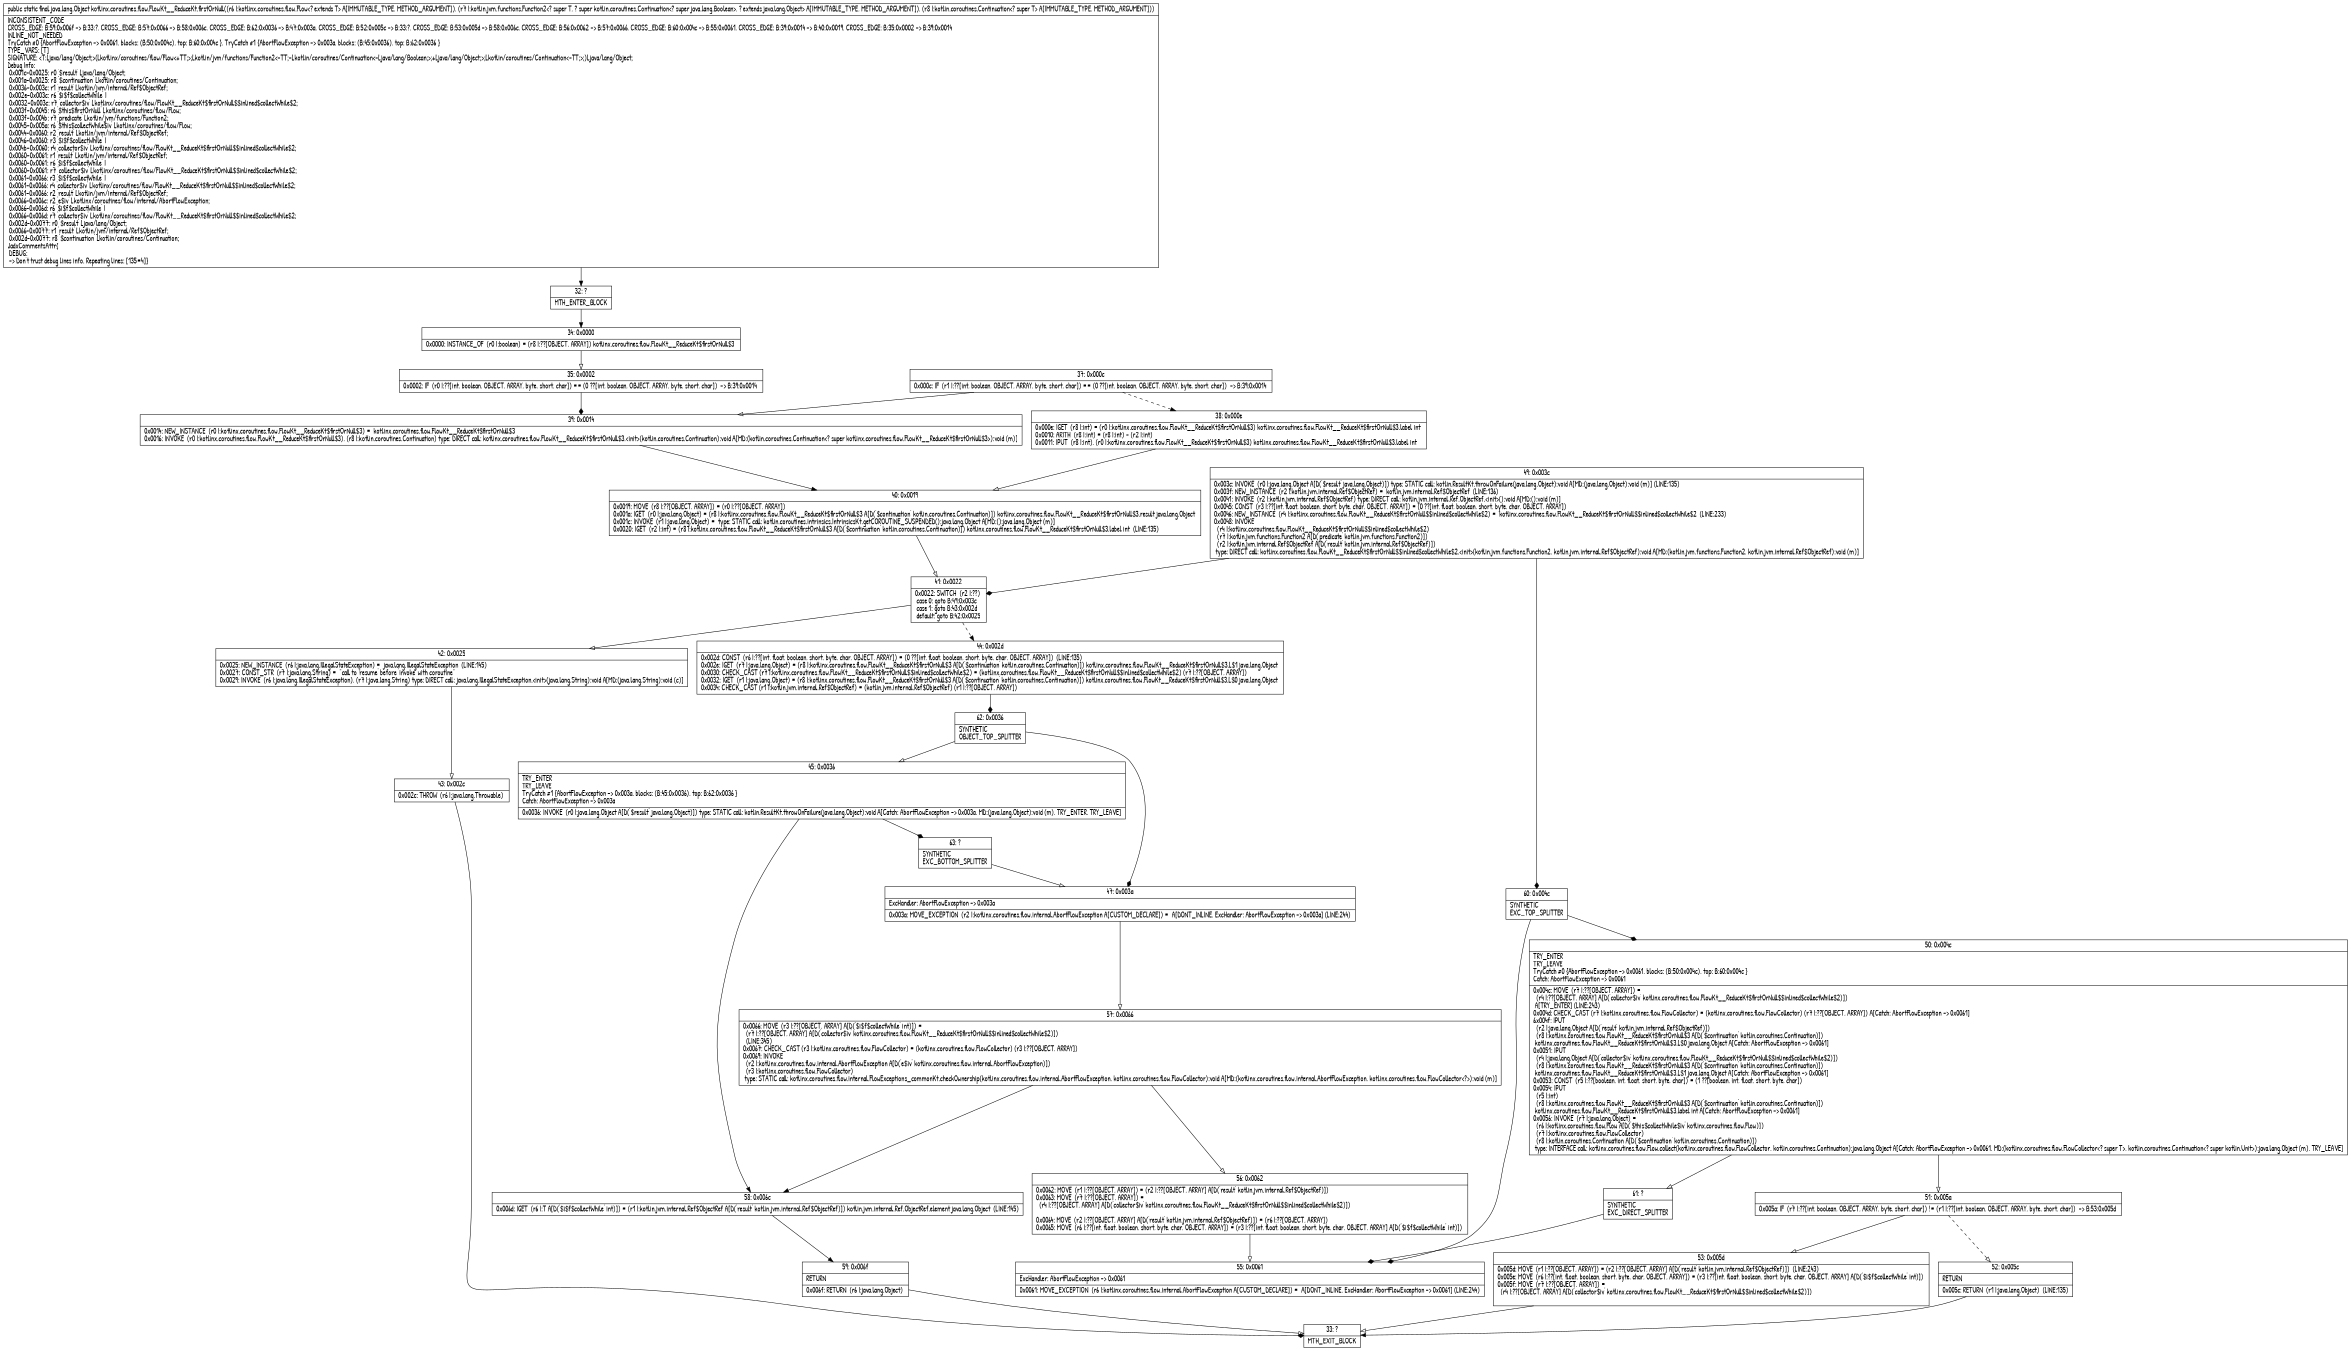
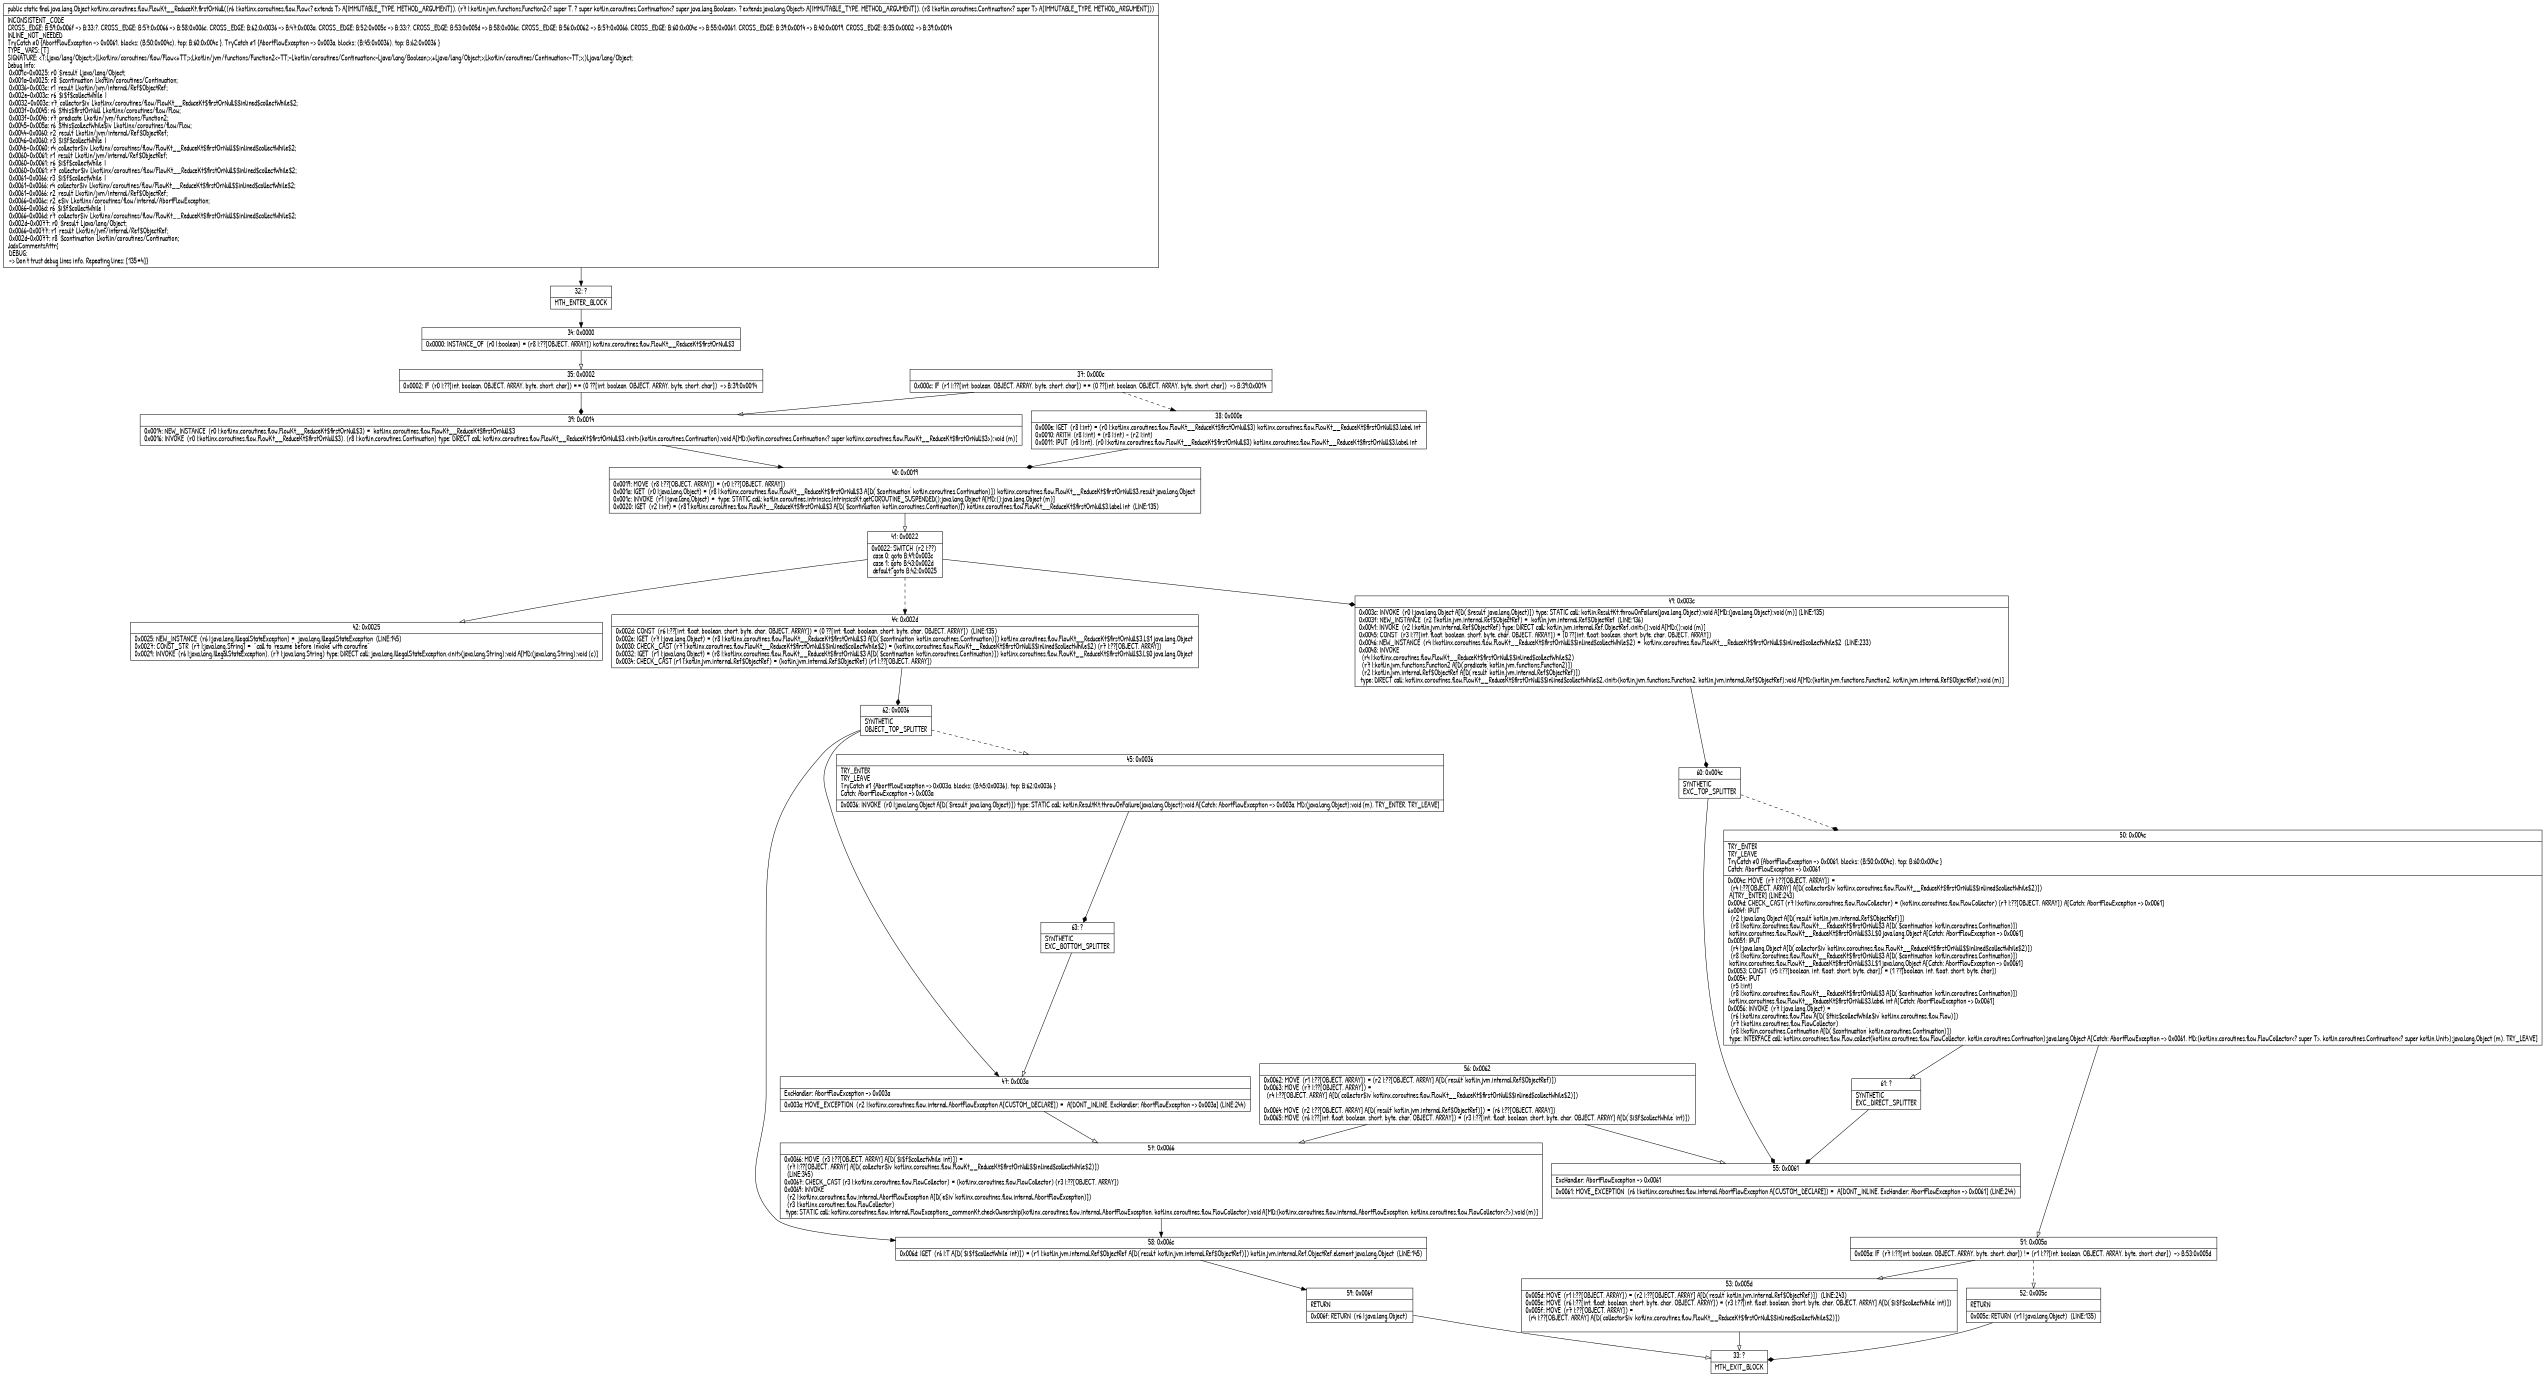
(1077, 469) -> (1080, 458)
(1111, 576) -> (1146, 582)
(929, 751) -> (977, 741)
(1134, 768) -> (875, 909)
(452, 790) -> none
(1599, 927) -> (1786, 811)
(721, 996) -> (766, 1018)
(1186, 1127) -> (1336, 1133)
(1667, 1328) -> (1884, 1347)
